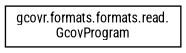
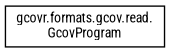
(93, 27) -> (85, 27)
